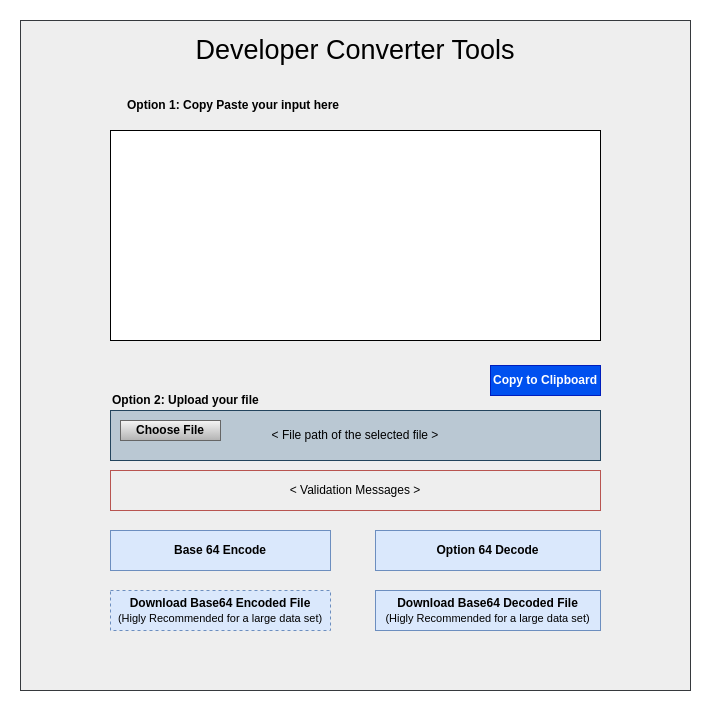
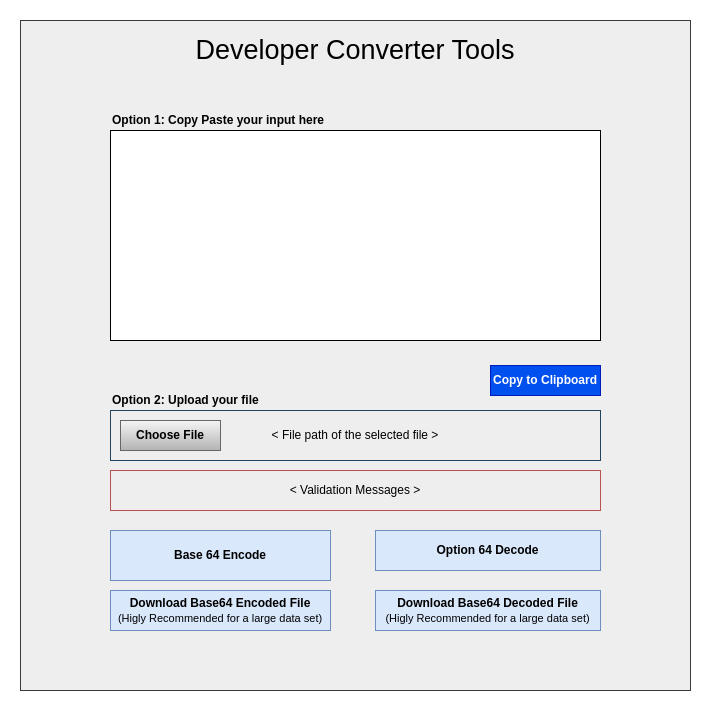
(251, 106) -> (236, 121)
(171, 431) -> (171, 436)
(356, 436) -> (356, 436)
(221, 551) -> (221, 556)
(221, 611) -> (221, 611)
